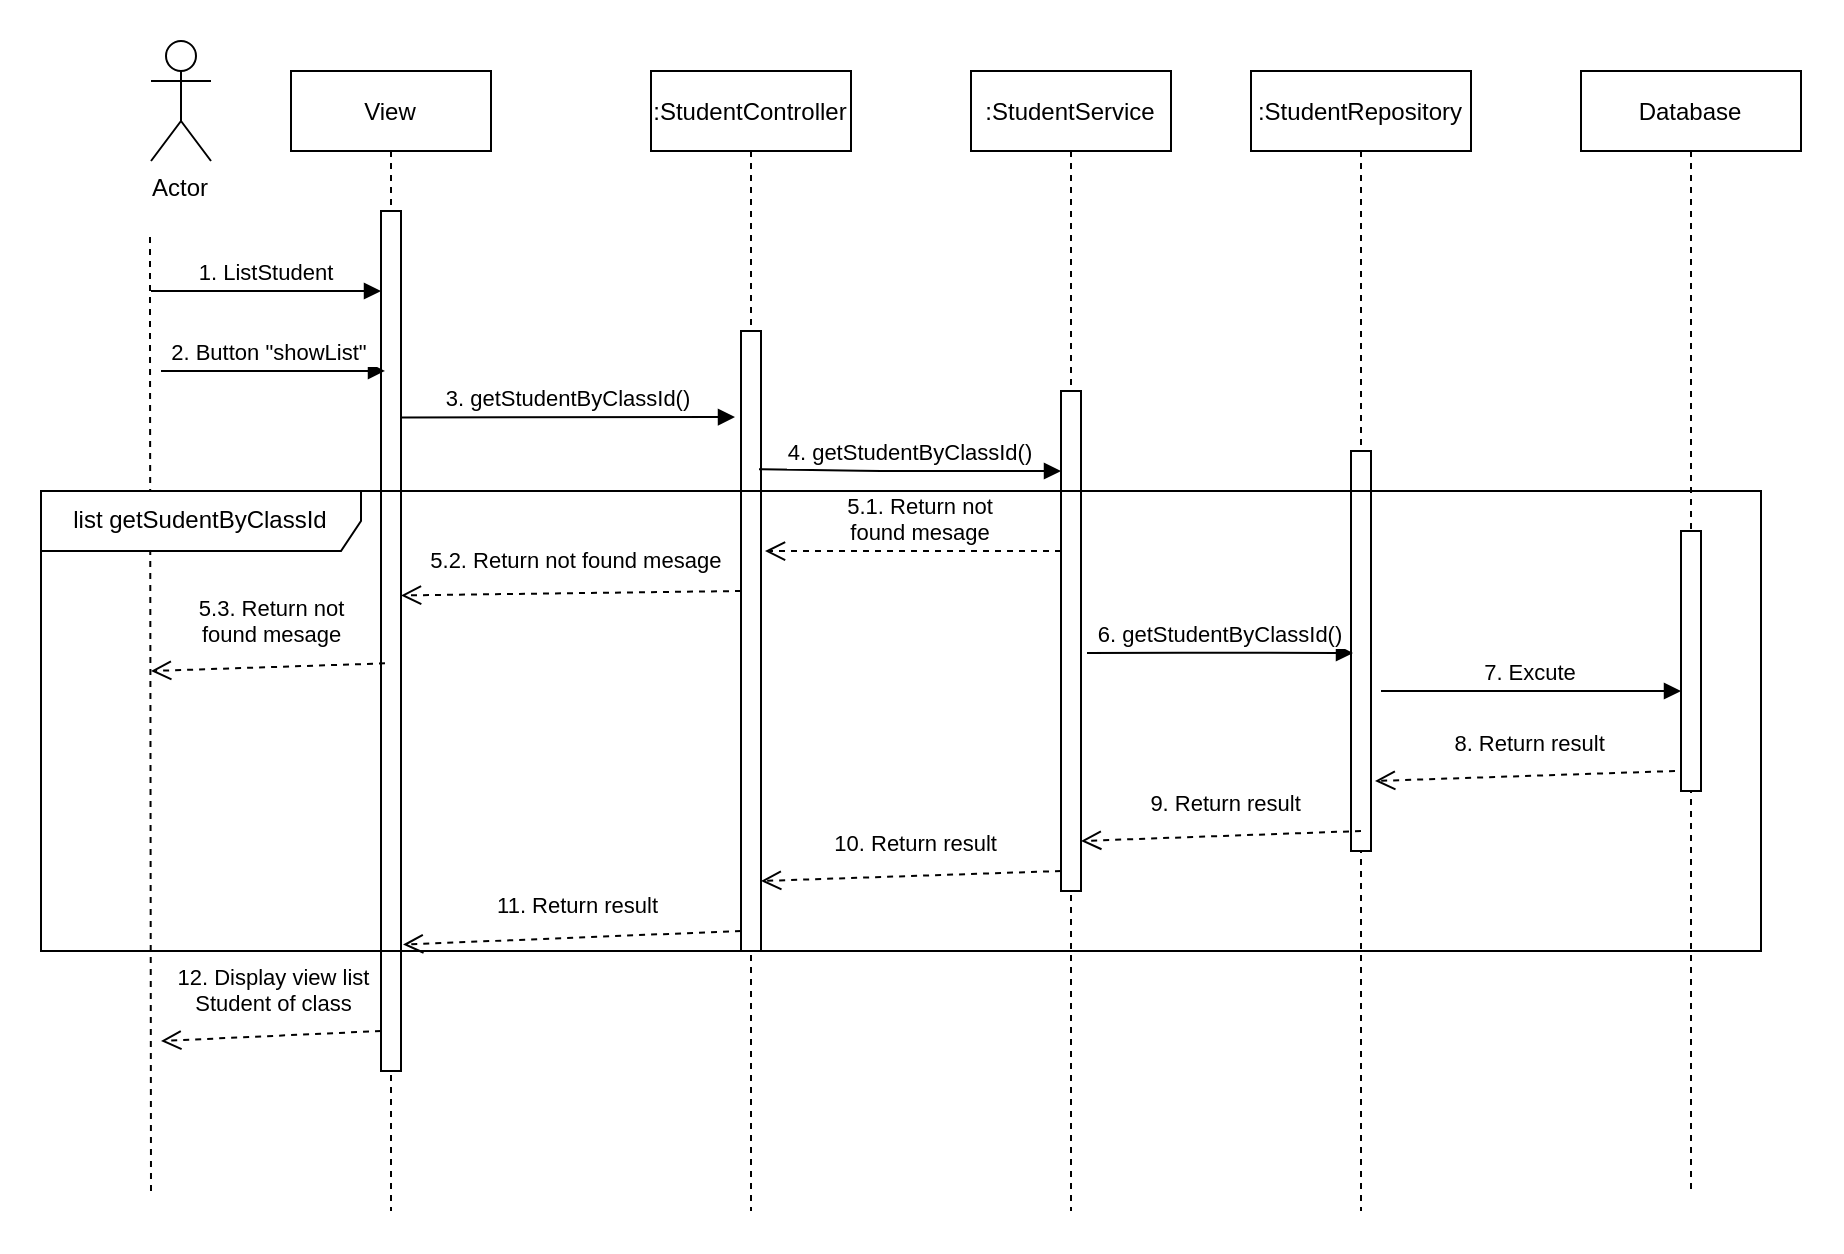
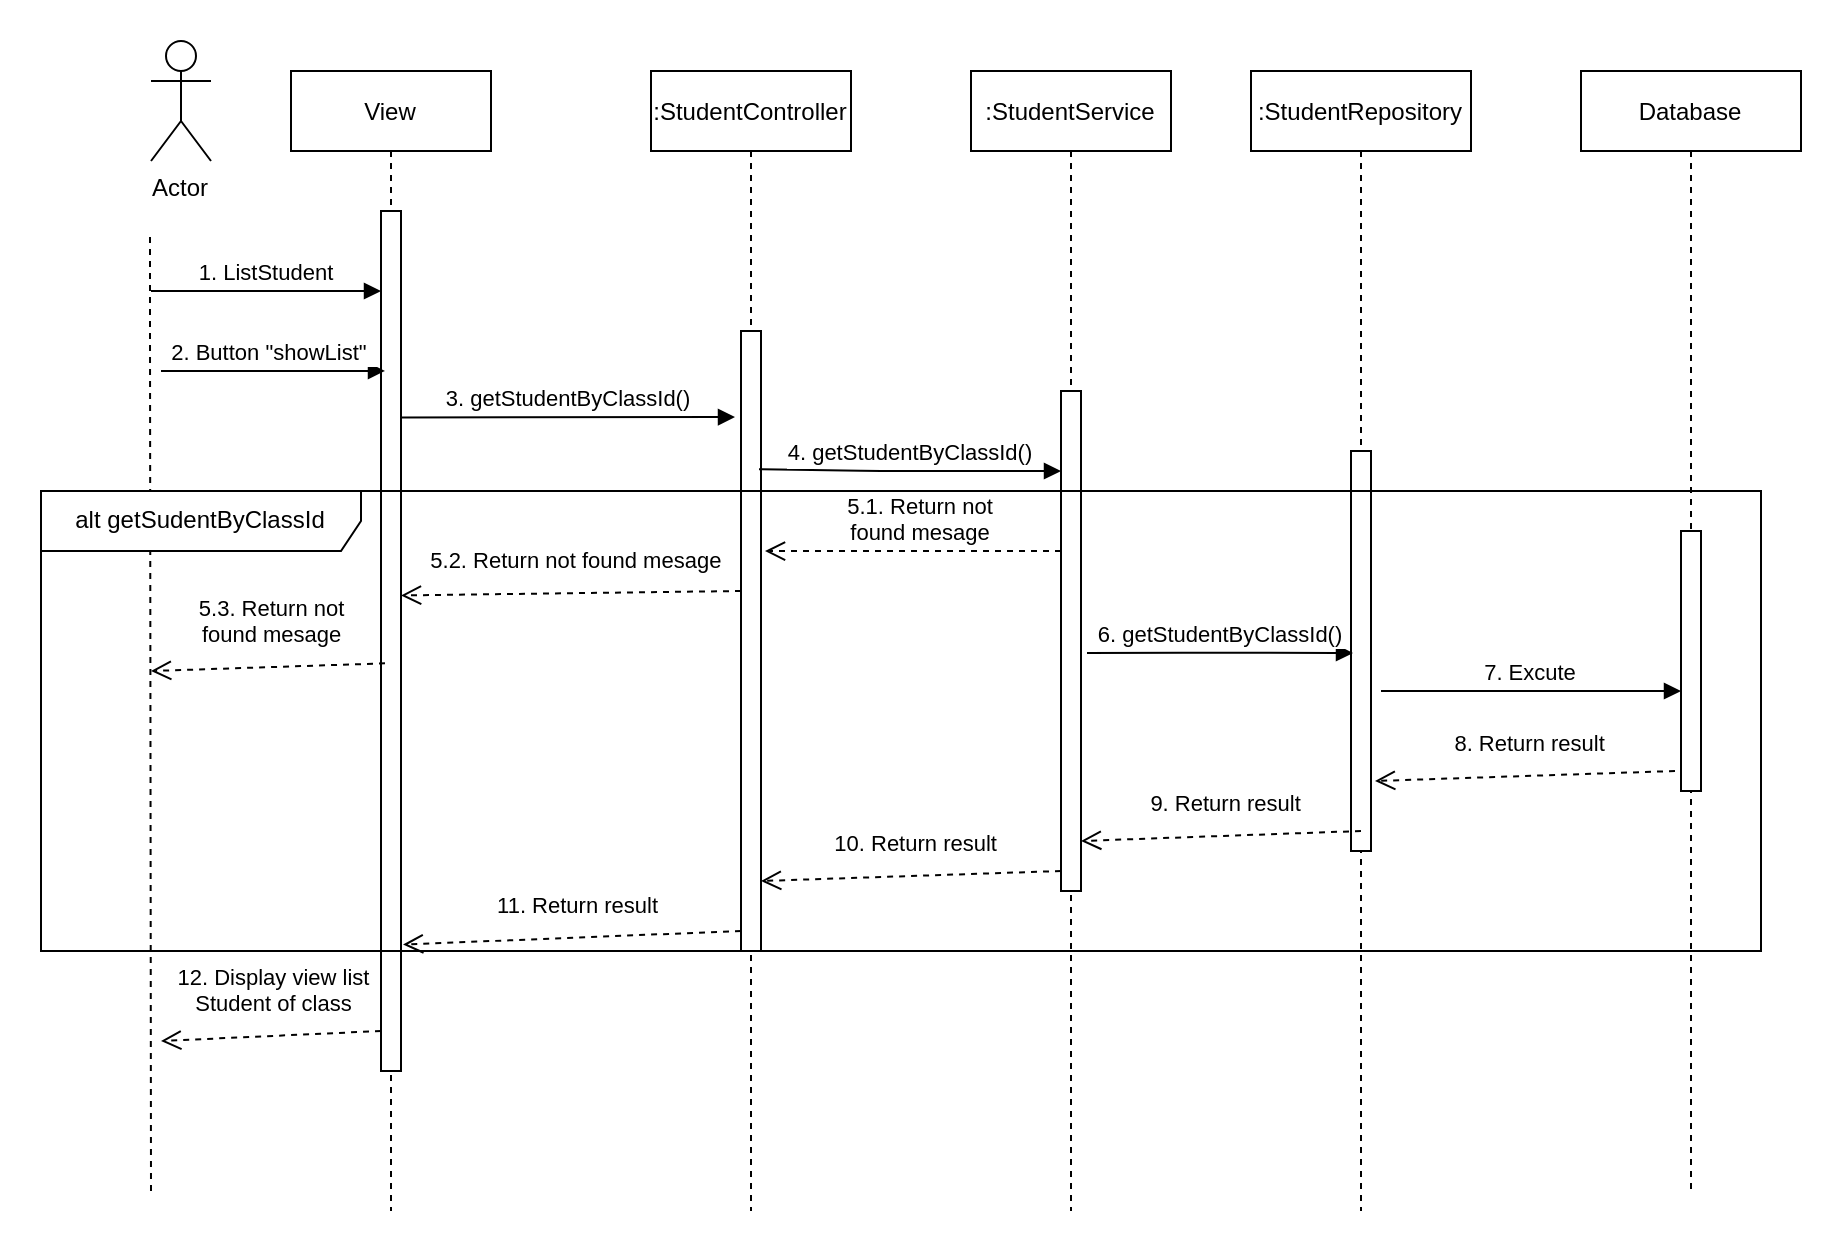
(201, 521) -> (201, 521)
